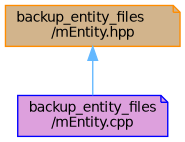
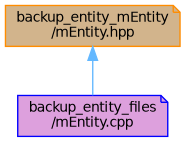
(93, 26) -> (93, 26)
